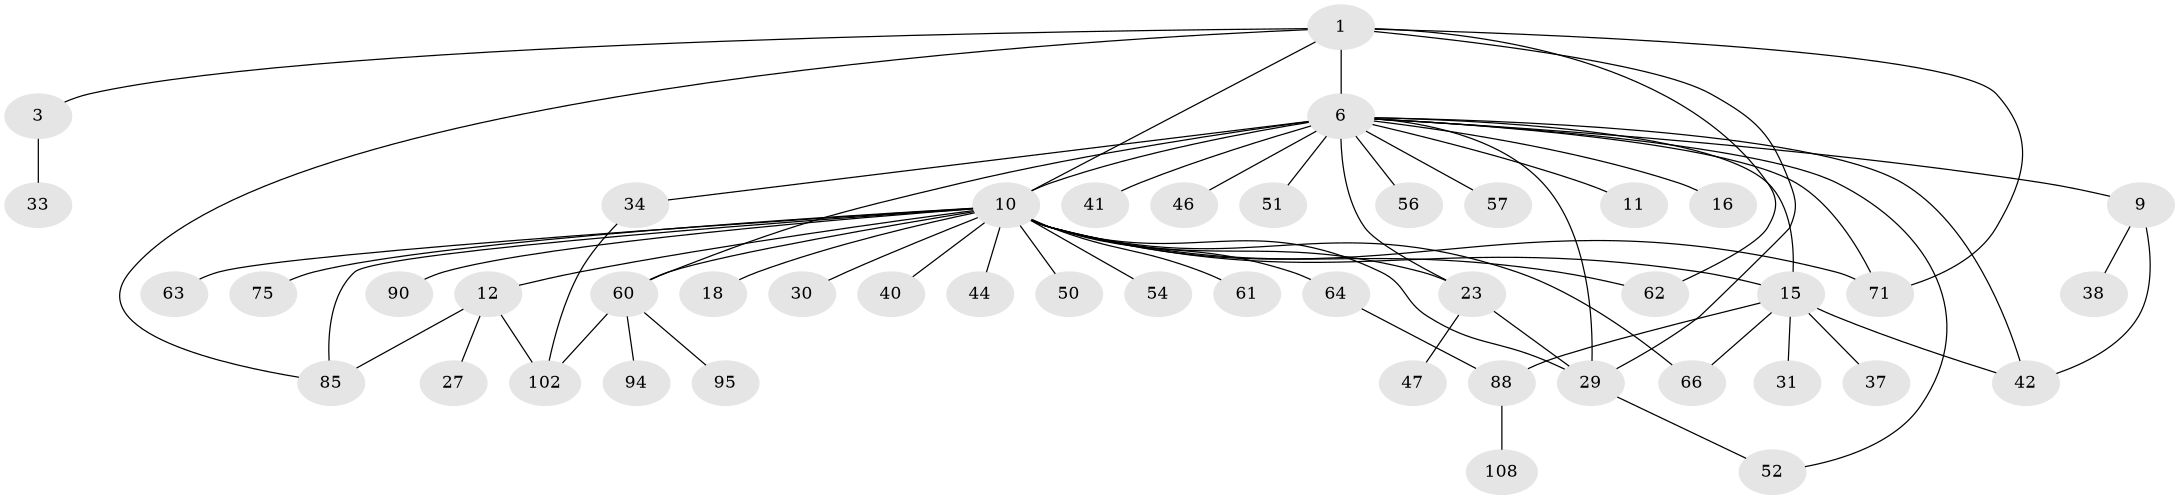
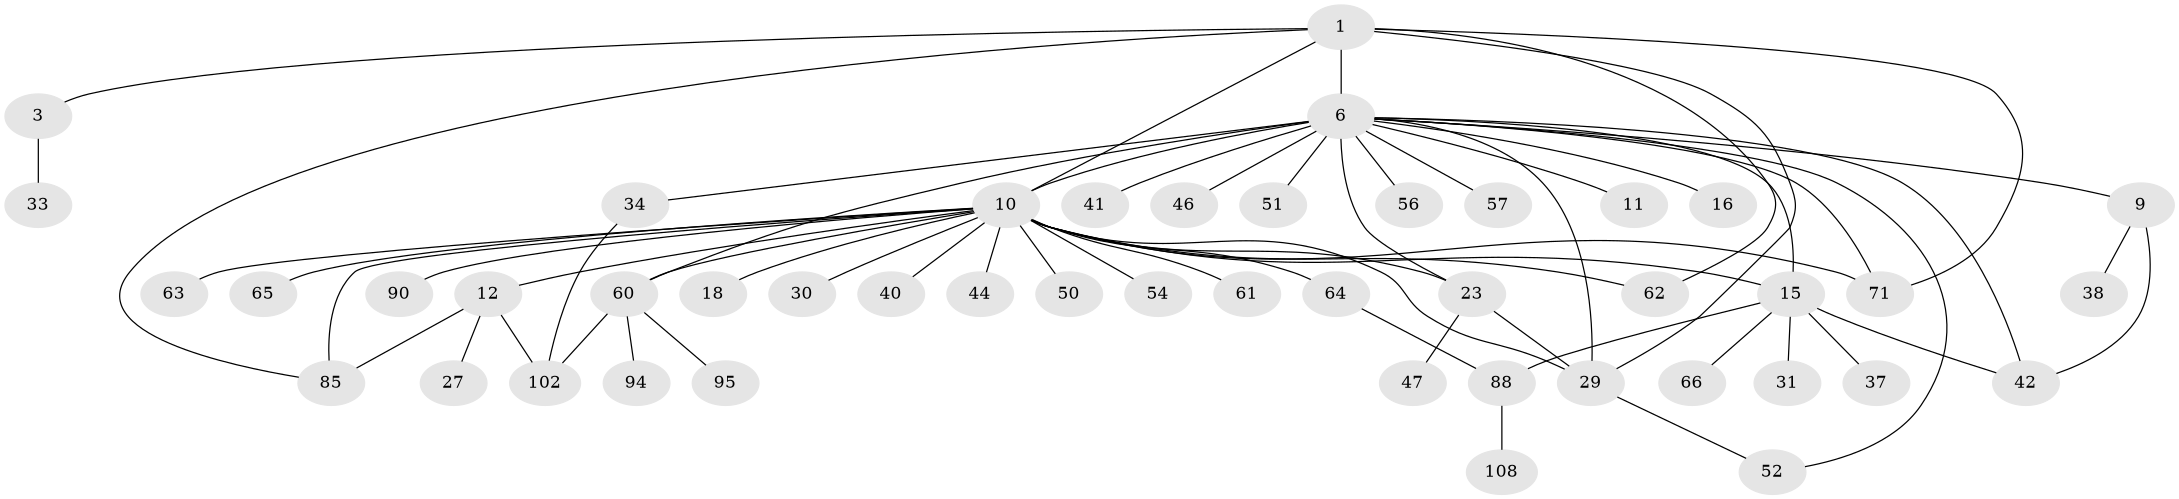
(1365, 244) -> none
(263, 294) -> (263, 294)
